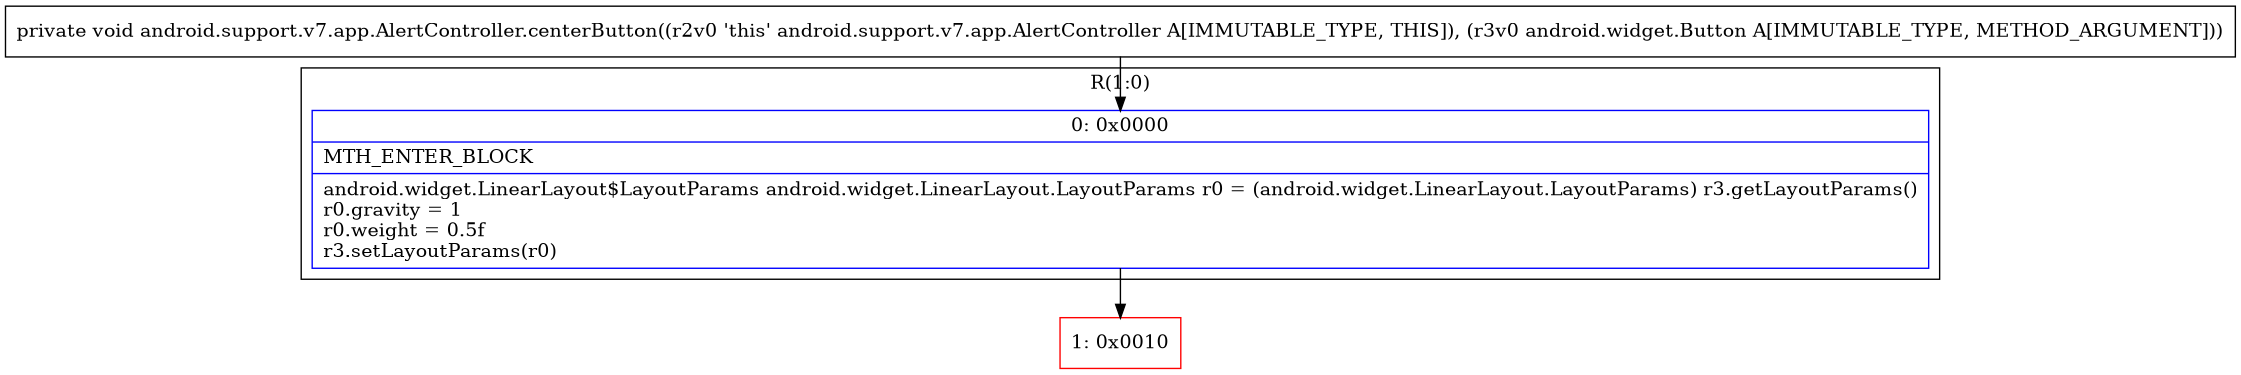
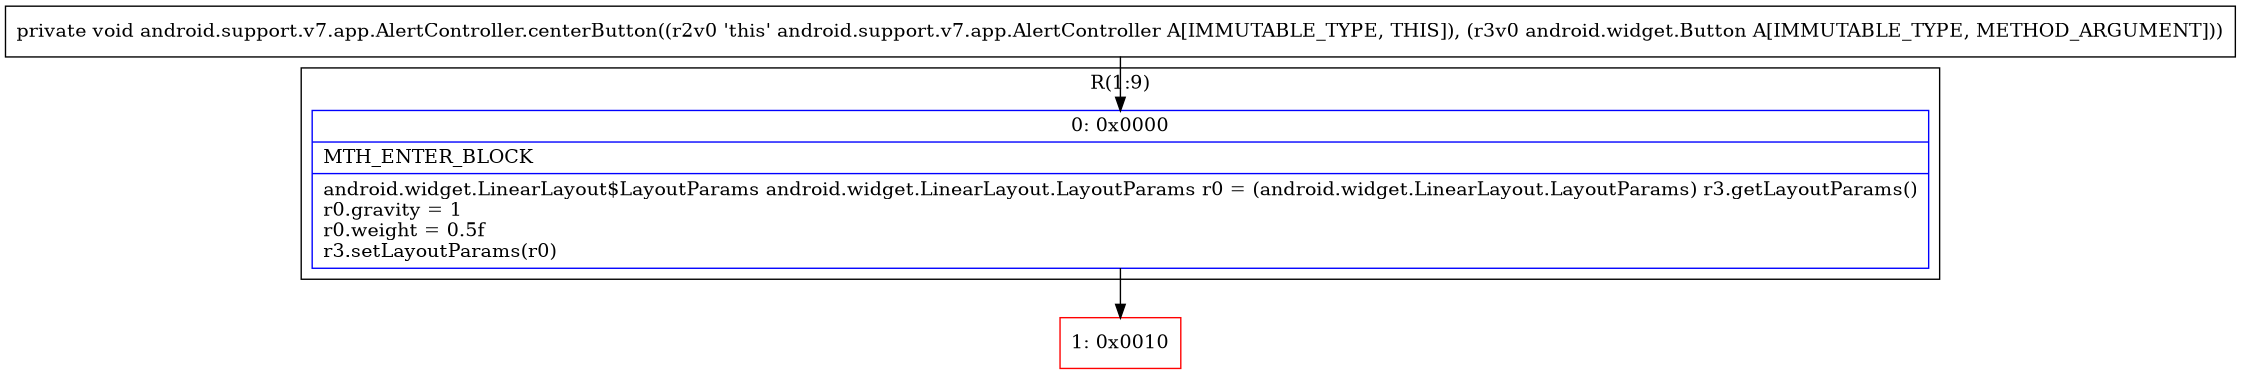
(1120, 84) -> (1120, 84)
